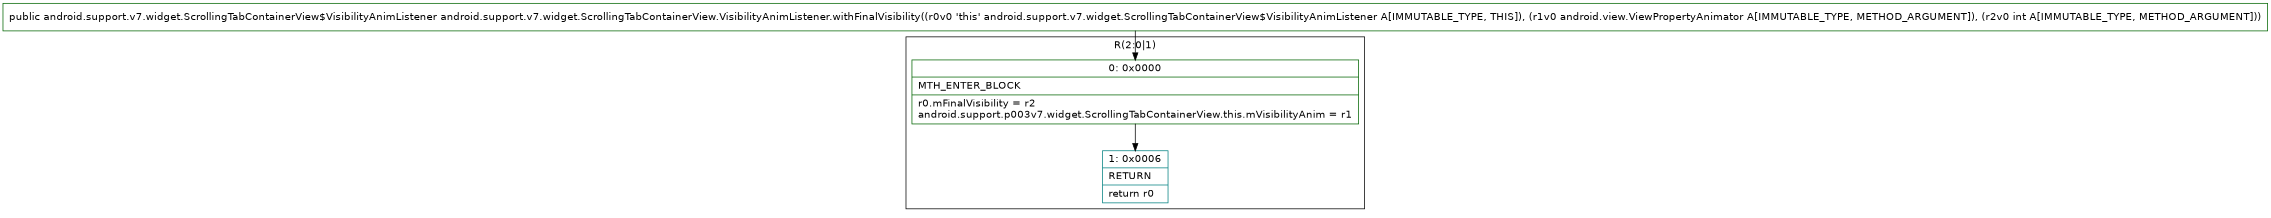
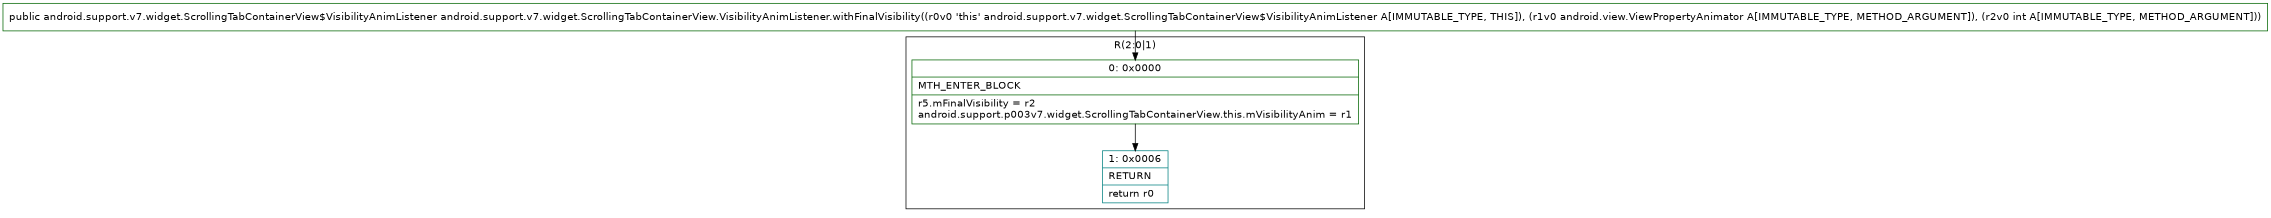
(977, 103) -> (977, 103)
